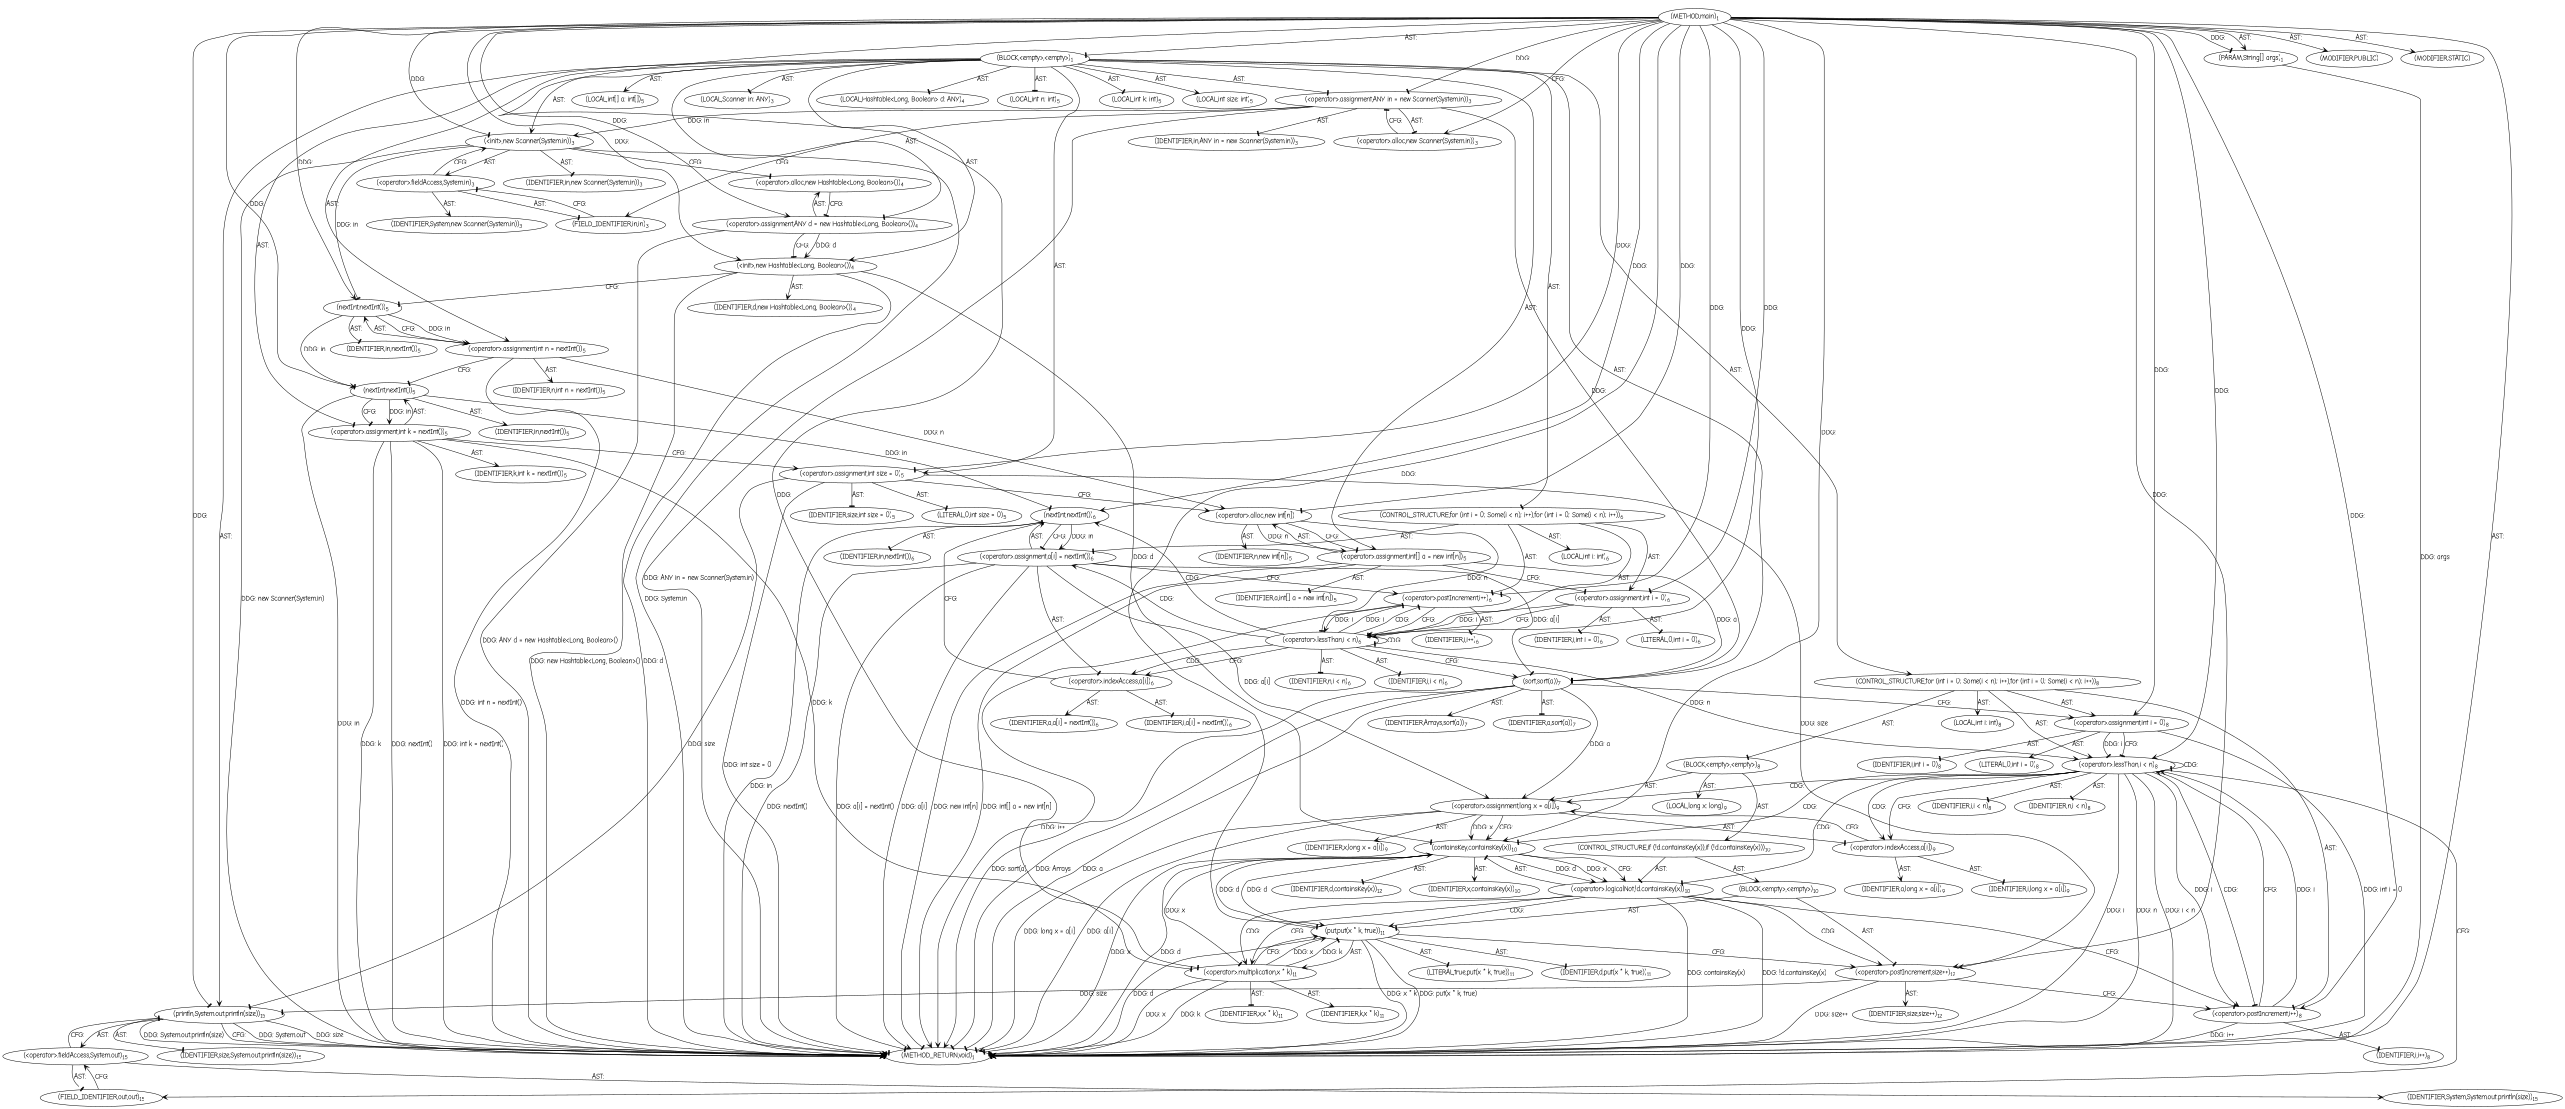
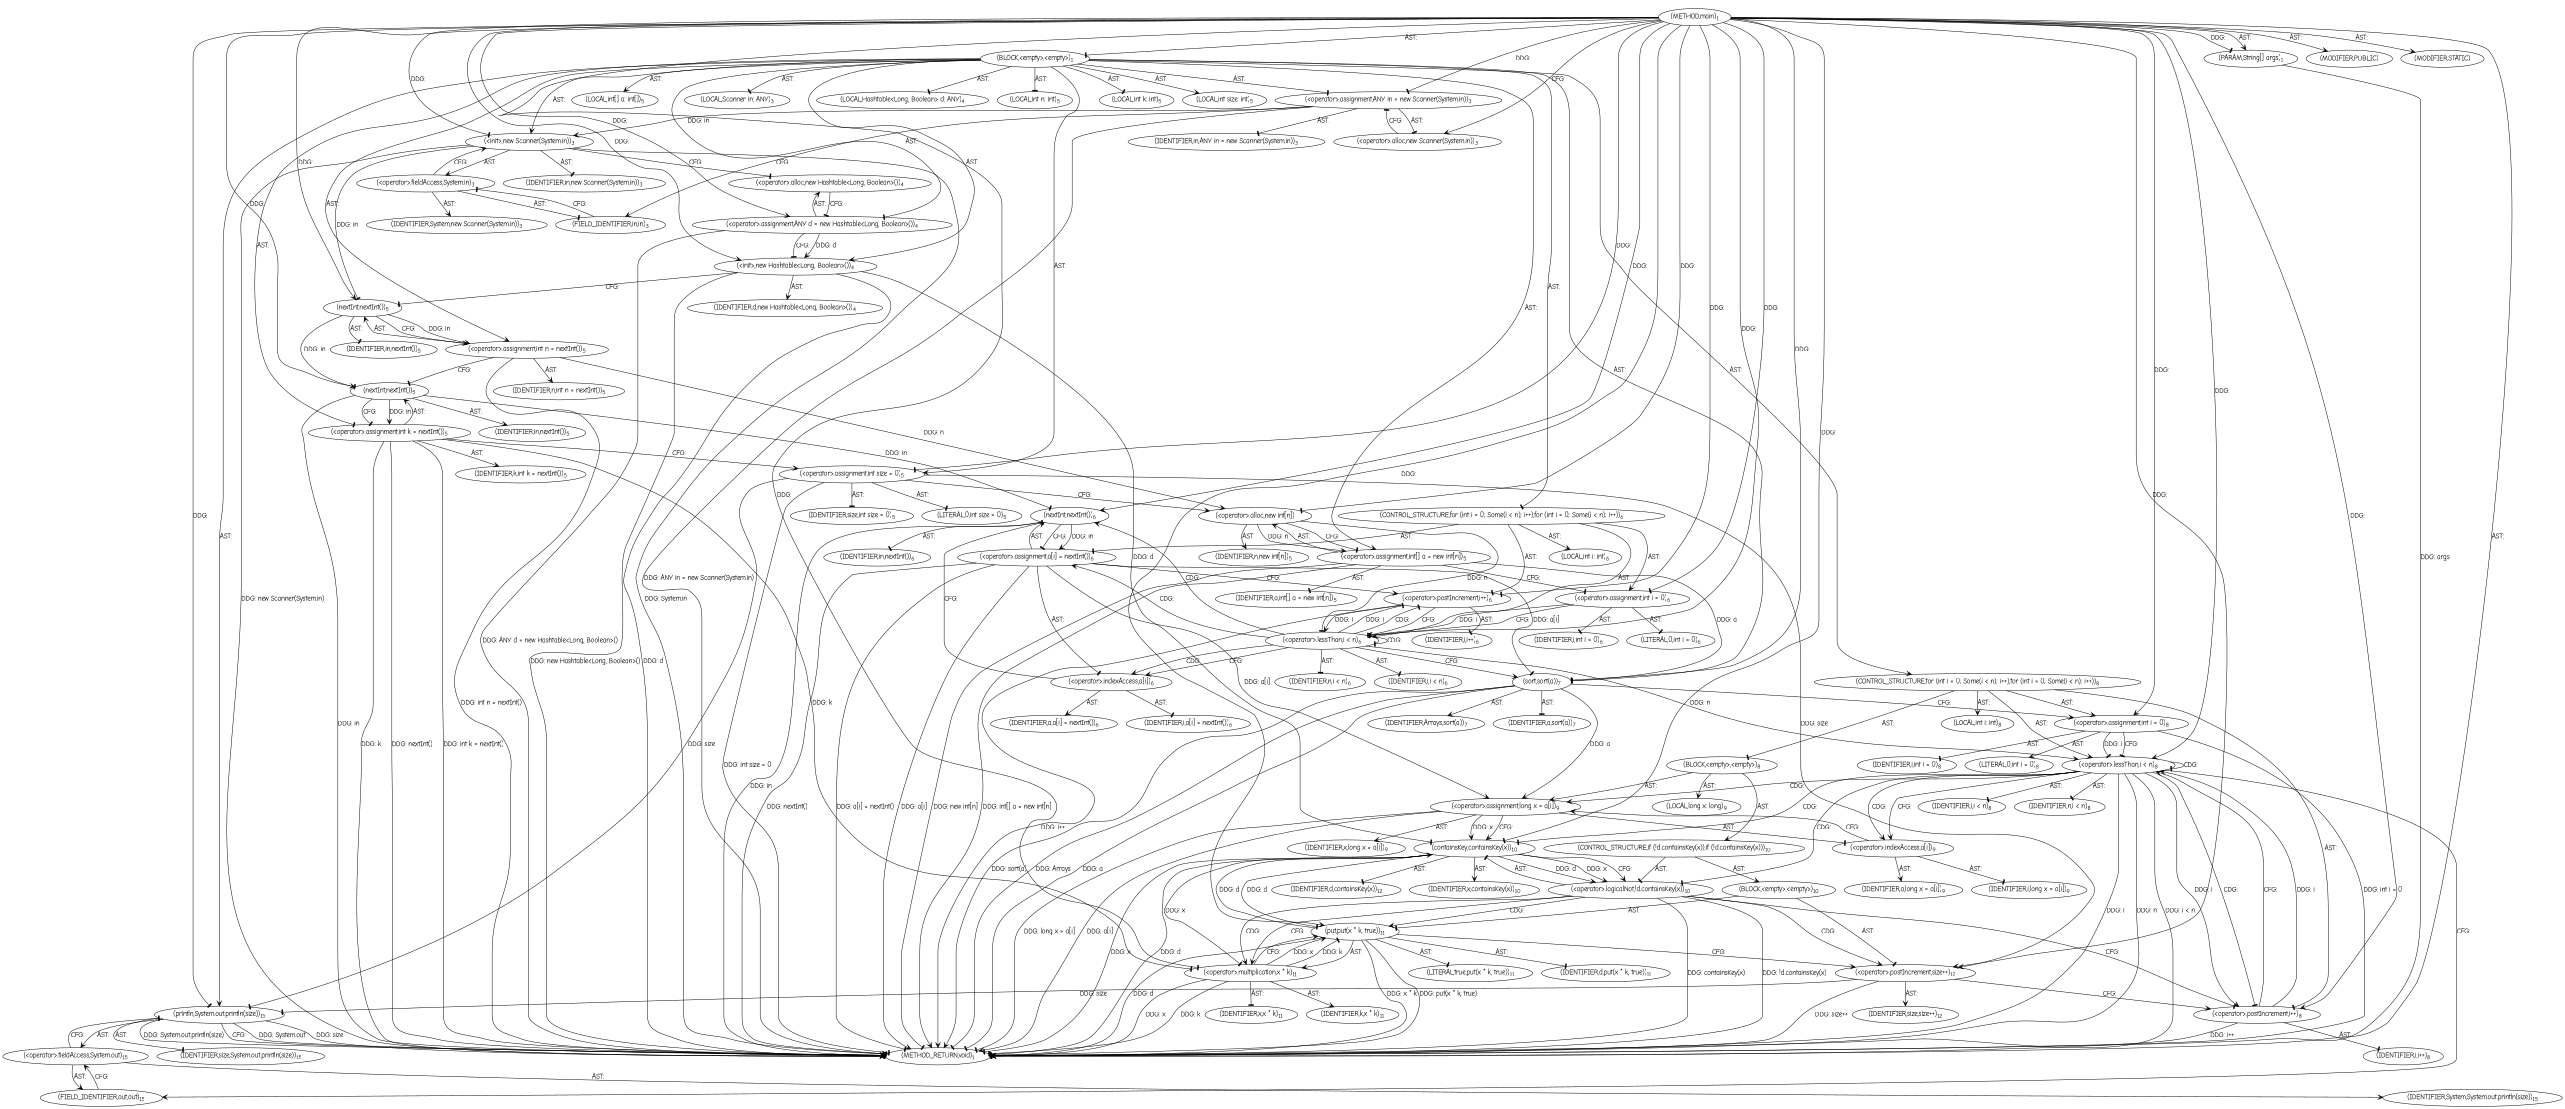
(1621, 439) -> (1800, 417)
(1819, 488) -> (1819, 488)
(73, 1077) -> (73, 1077)
